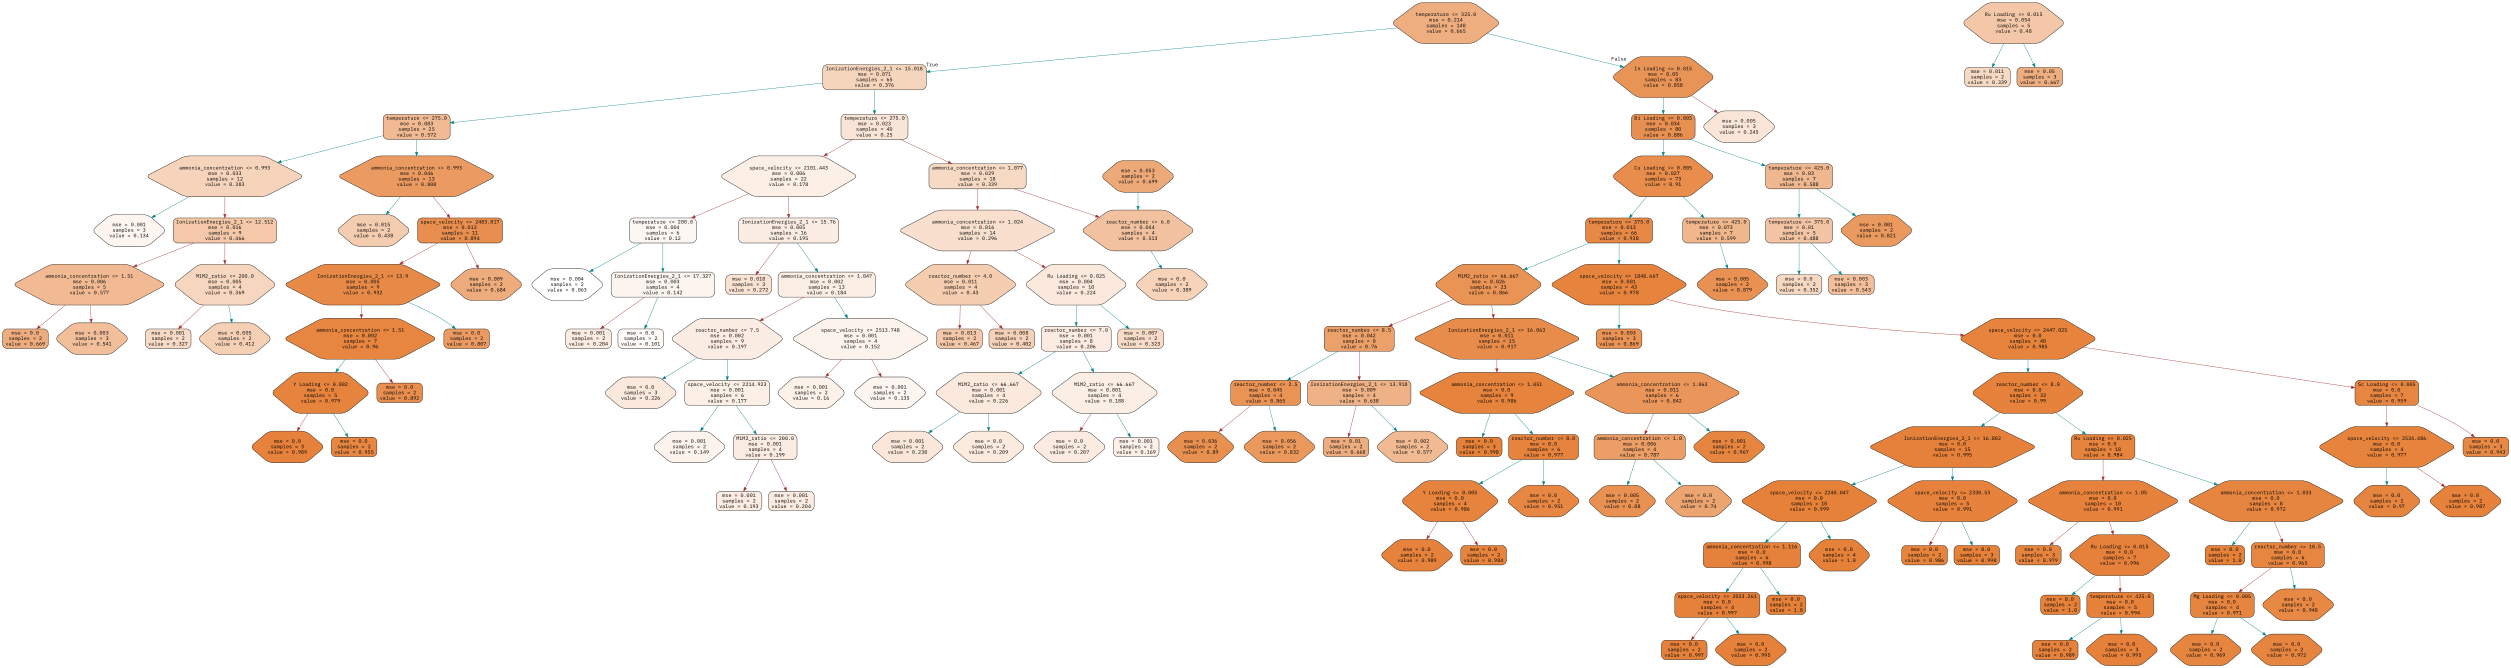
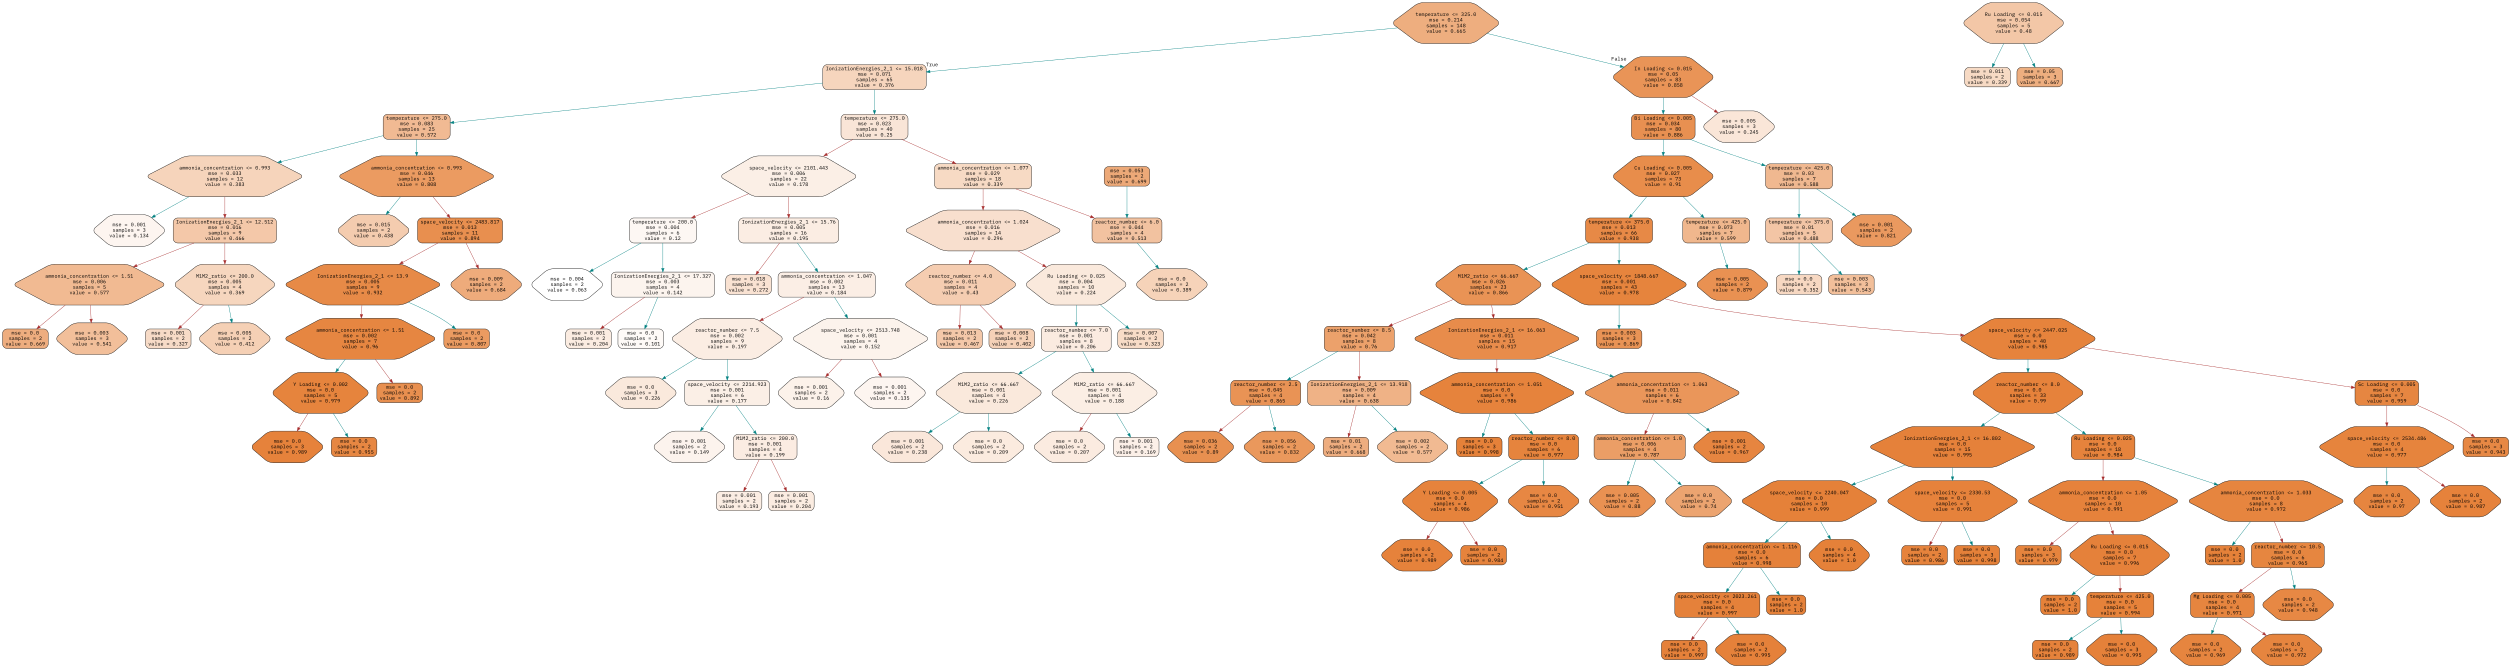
(1138, 176) -> (1127, 176)
(1138, 230) -> (1127, 230)
(2252, 625) -> (2252, 625)
